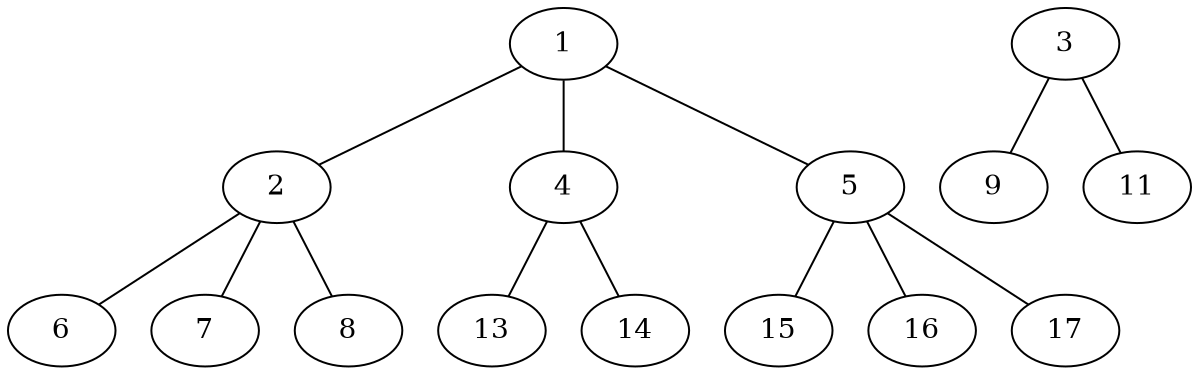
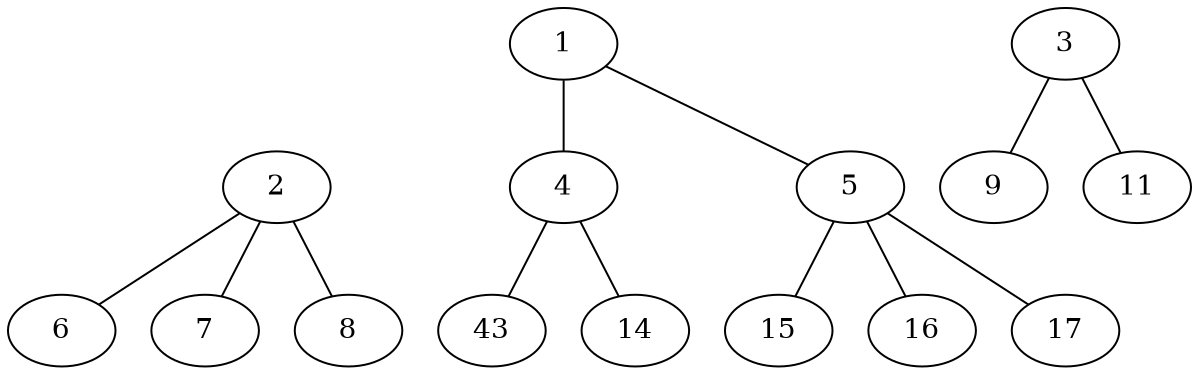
(420, 115) -> none
(492, 331) -> (492, 331)
